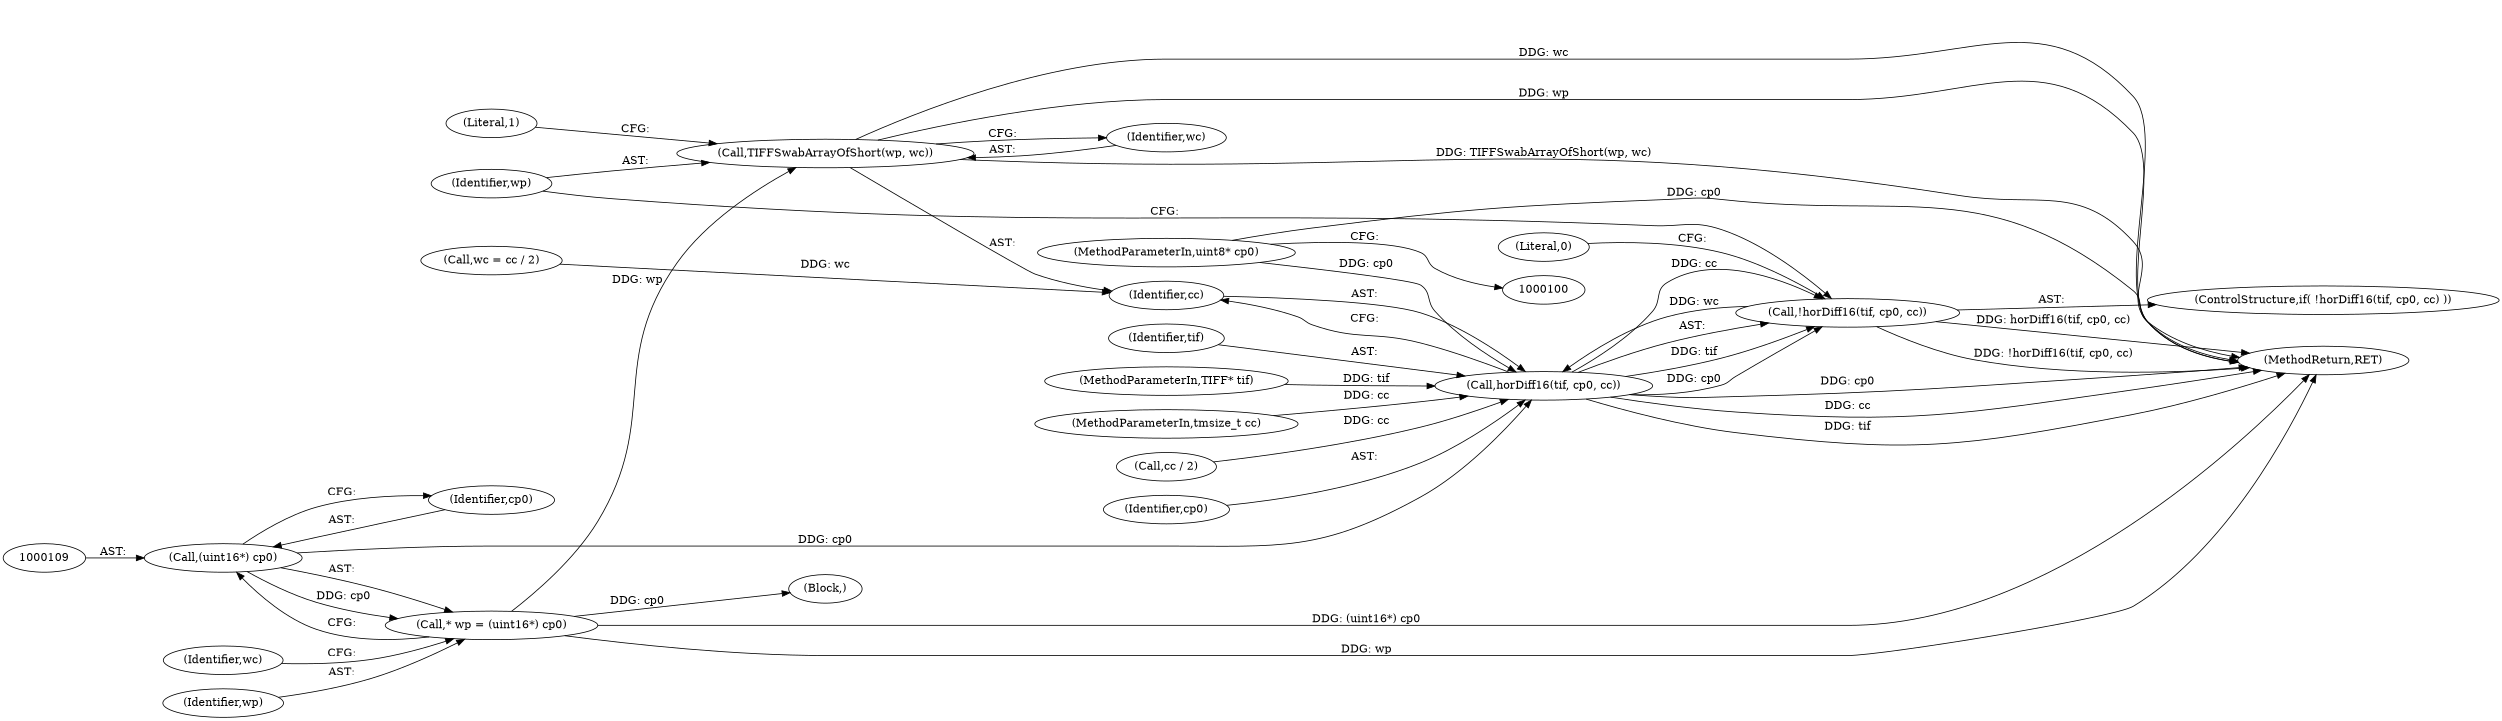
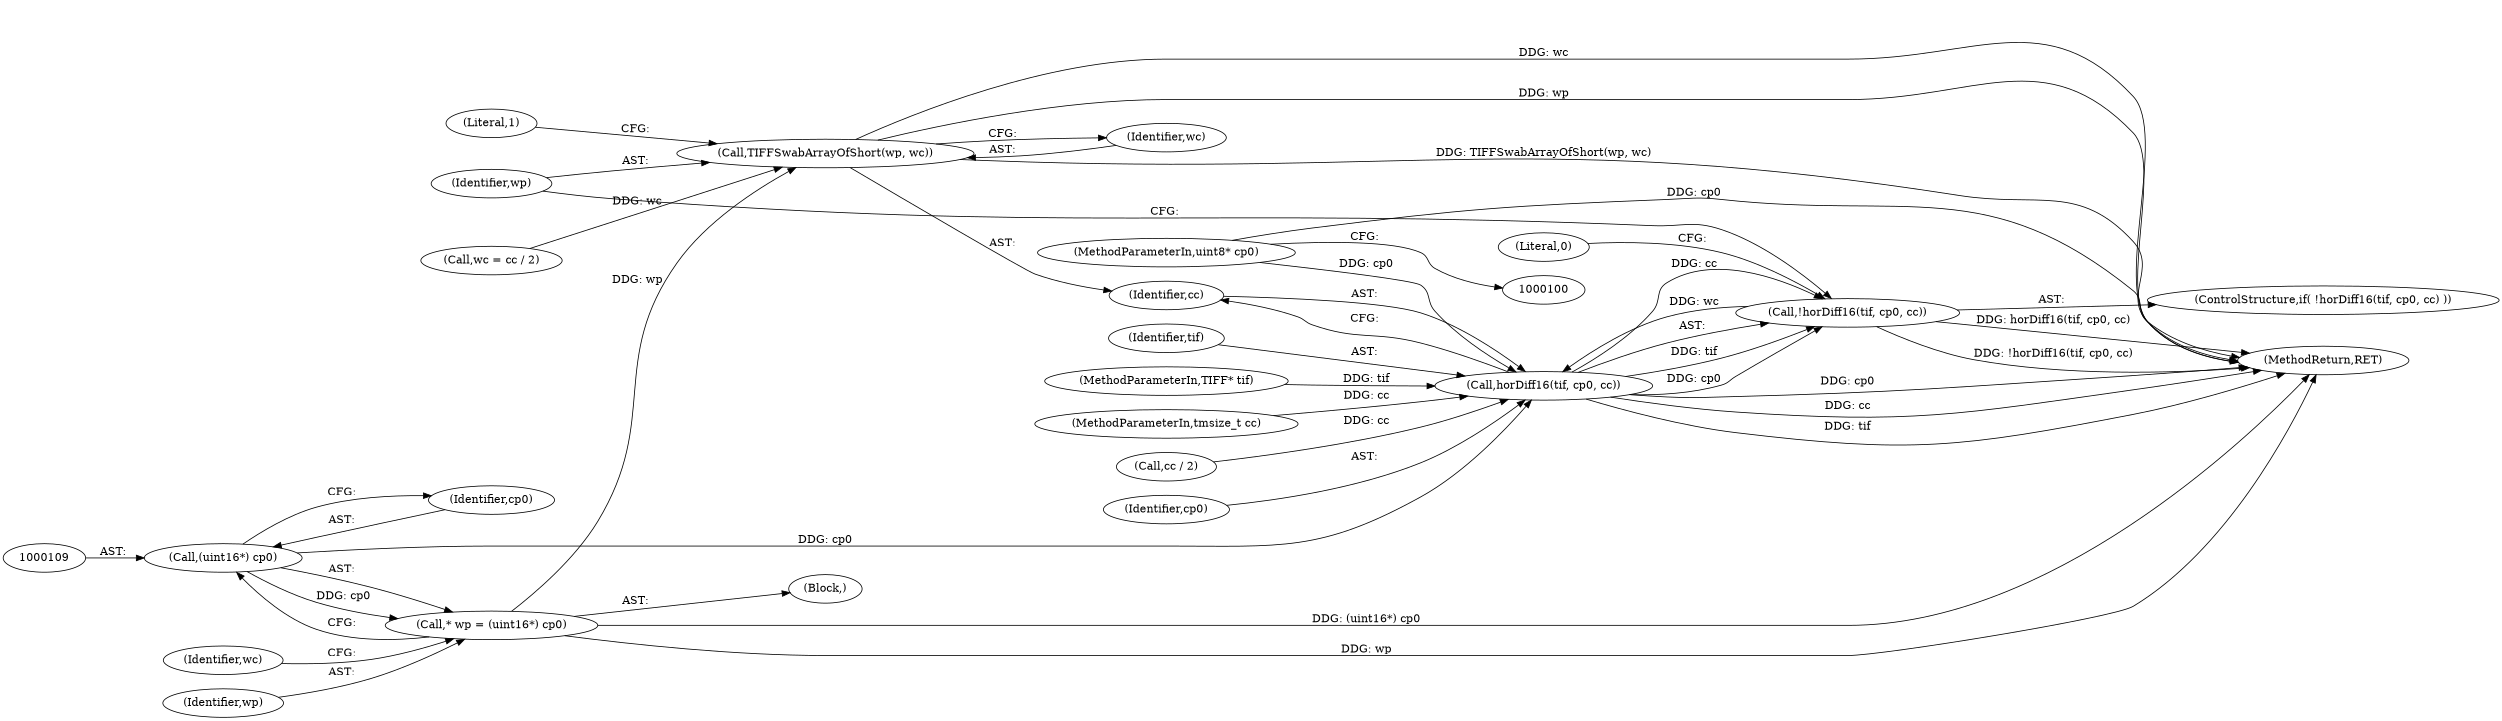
(831, 278) -> (652, 209)
(637, 601) -> (637, 601)
